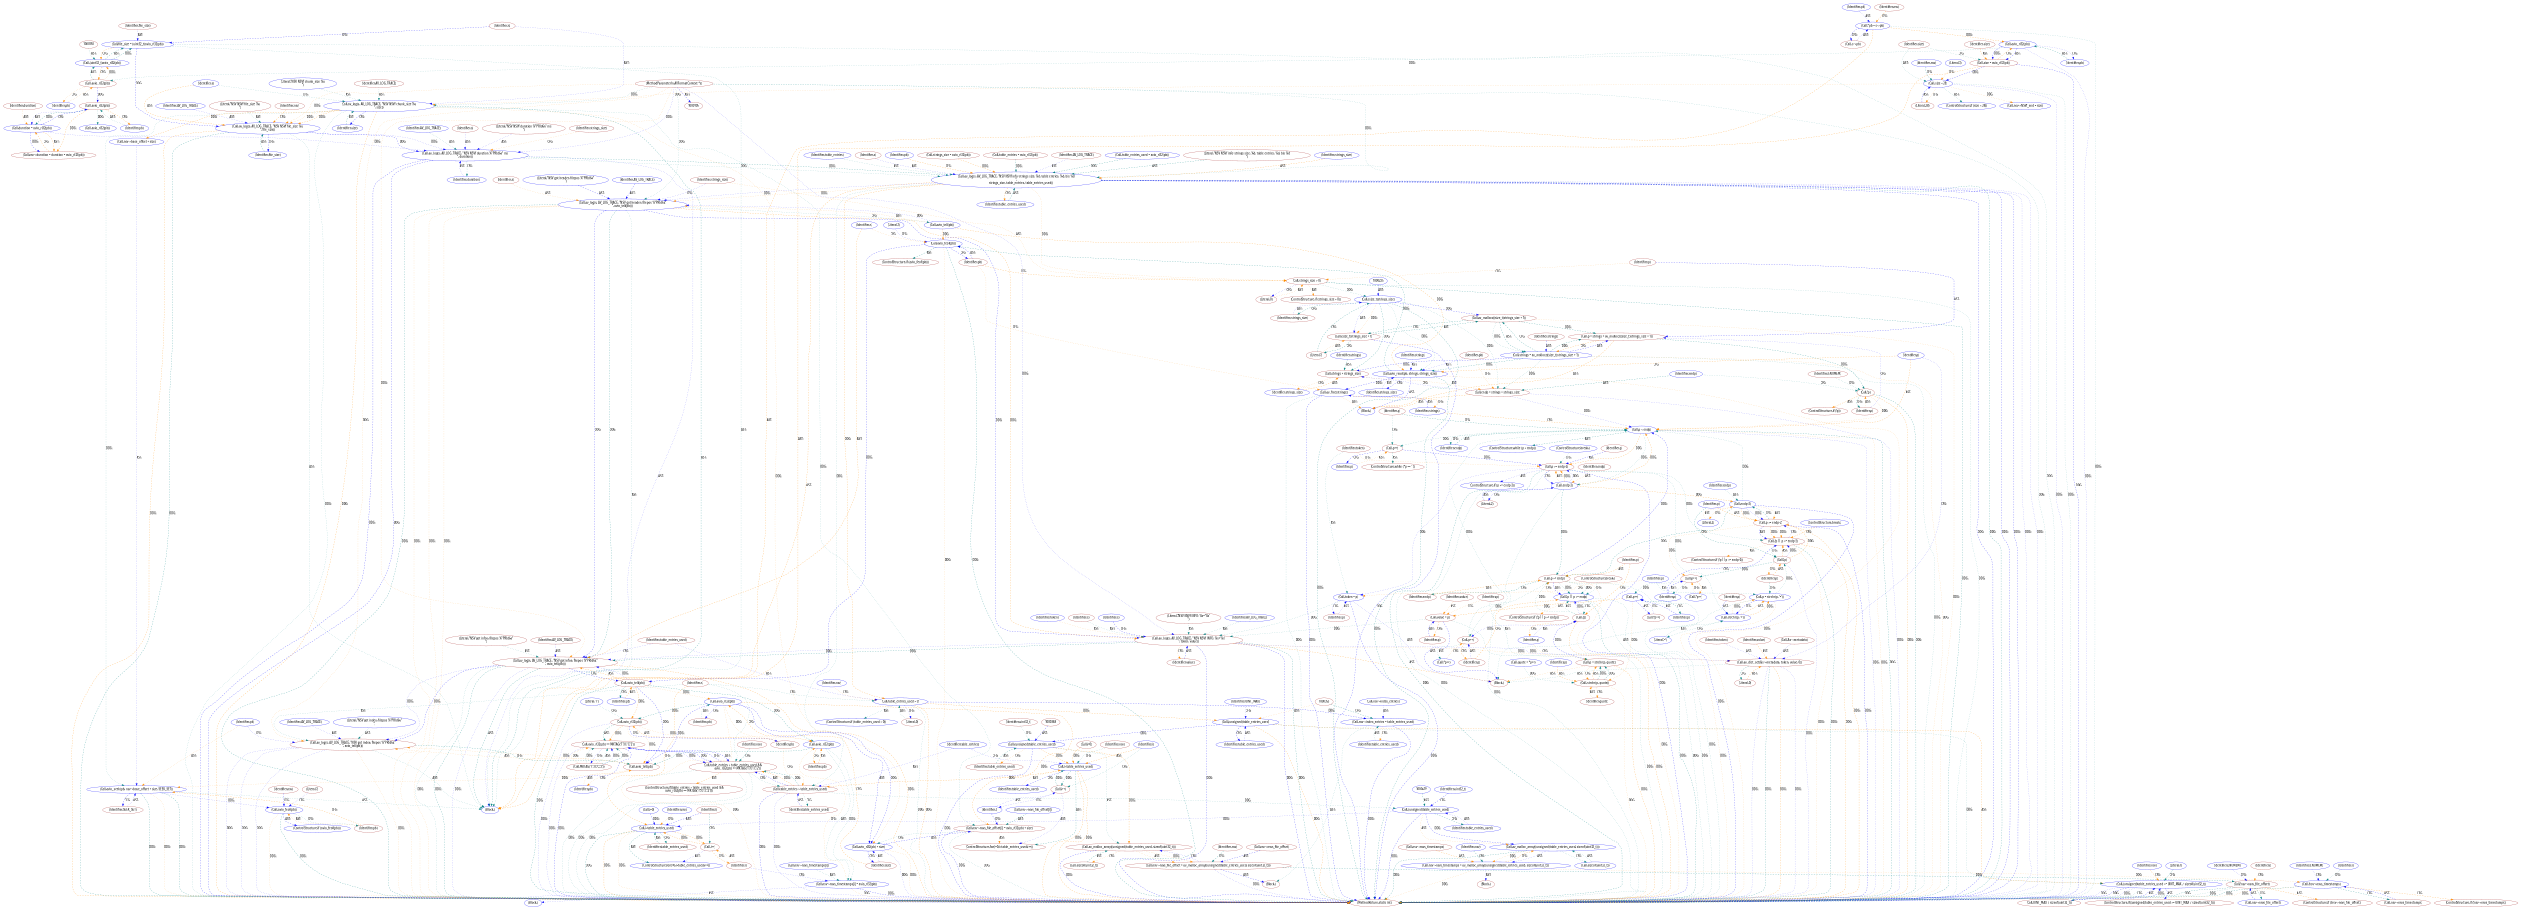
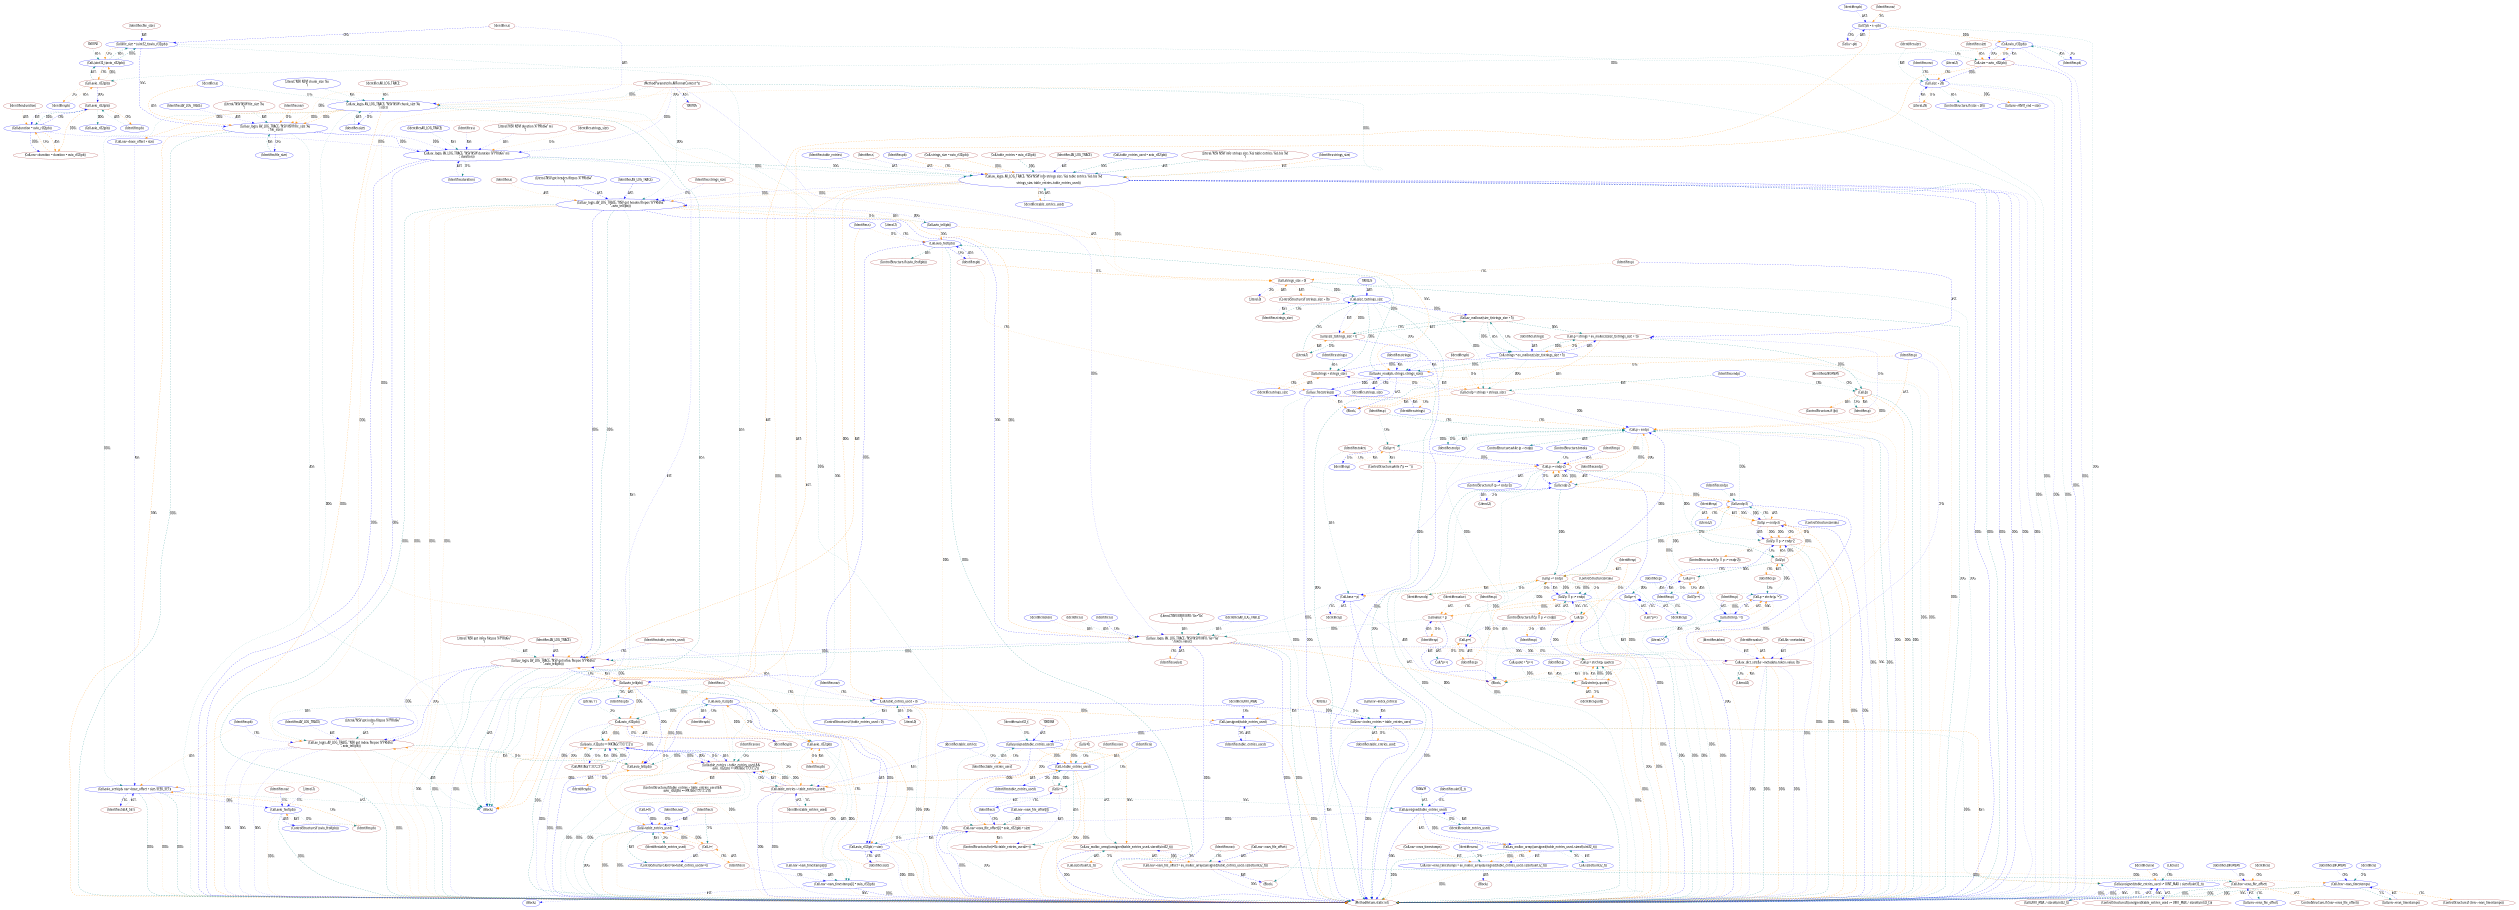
(1348, 597) -> (1350, 597)
